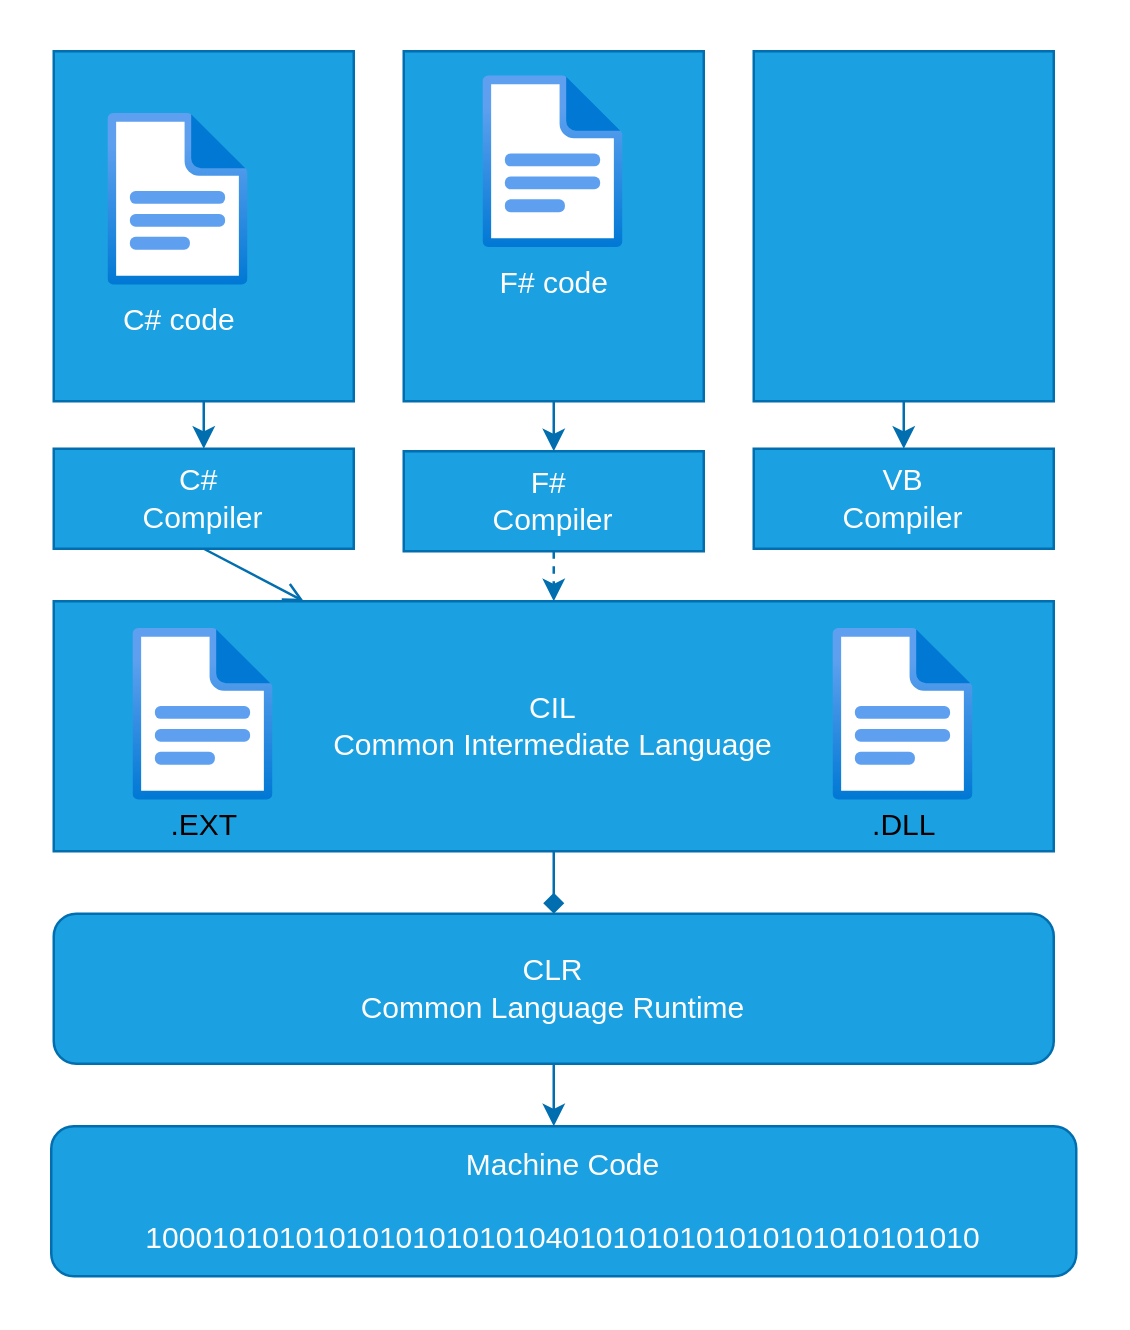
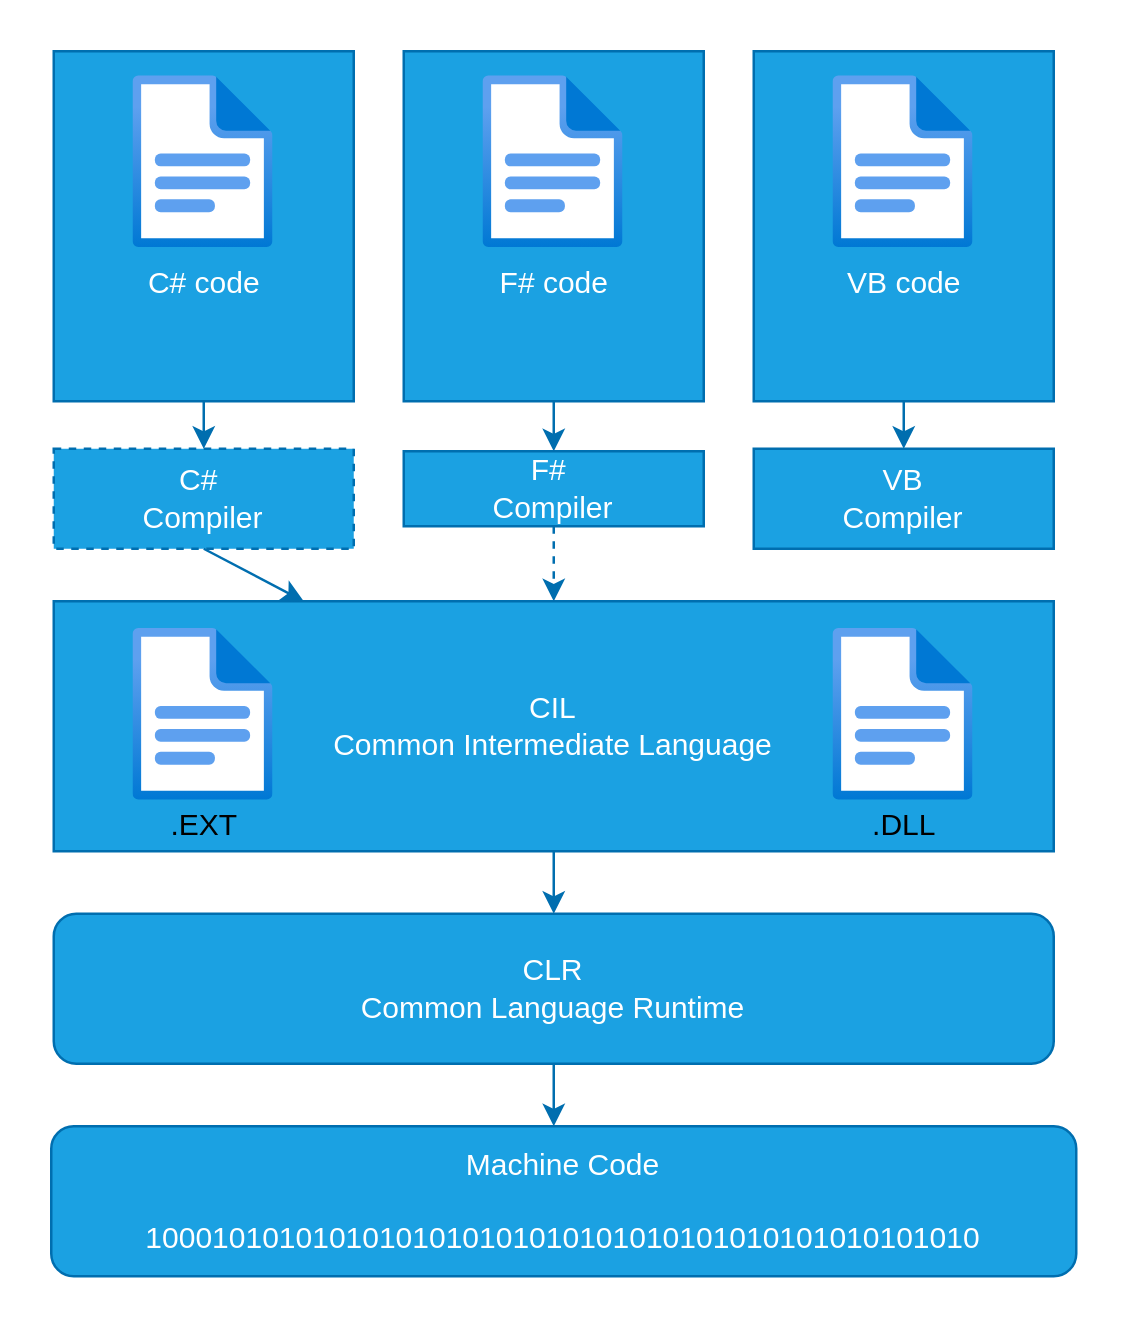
none -> (904, 163)
(179, 200) -> (204, 163)
(204, 499) -> (204, 499)
(554, 501) -> (554, 489)
(291, 594) -> (287, 592)
(554, 893) -> (554, 894)
(564, 1201) -> (564, 1201)
